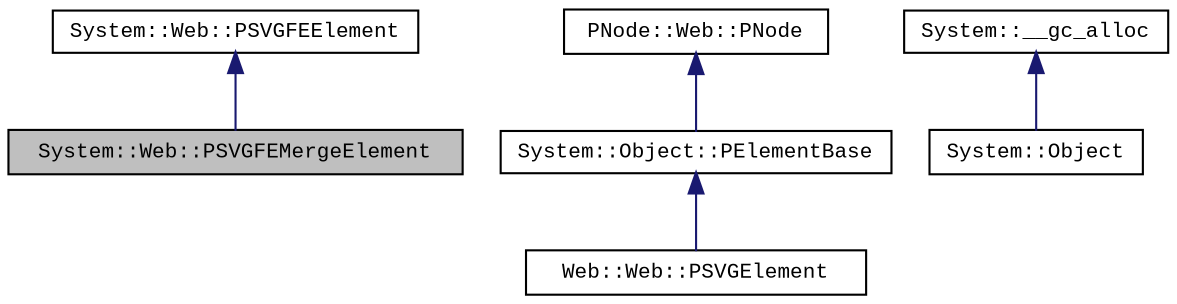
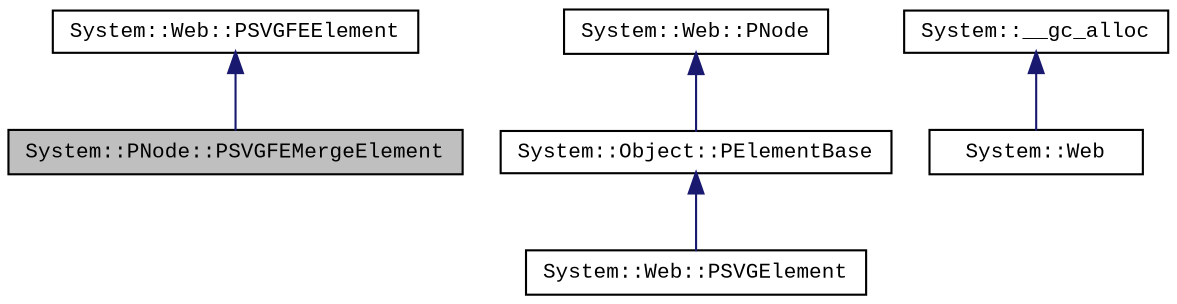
(696, 32) -> (696, 32)
(236, 152) -> (236, 152)
(1036, 152) -> (1036, 152)
(696, 273) -> (696, 273)
